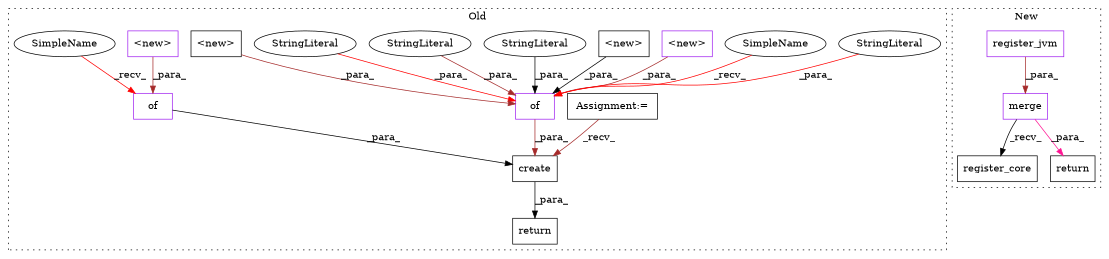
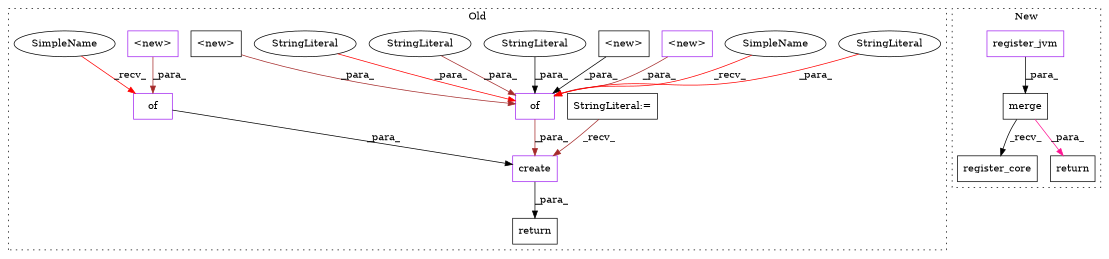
(1025, 71) -> (1025, 71)
(613, 106) -> (613, 106)
(1025, 106) -> (1025, 106)
(535, 169) -> (535, 169)
